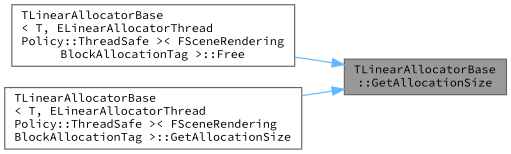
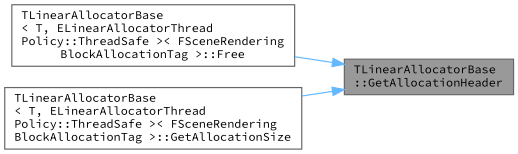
(425, 77) -> (429, 77)
